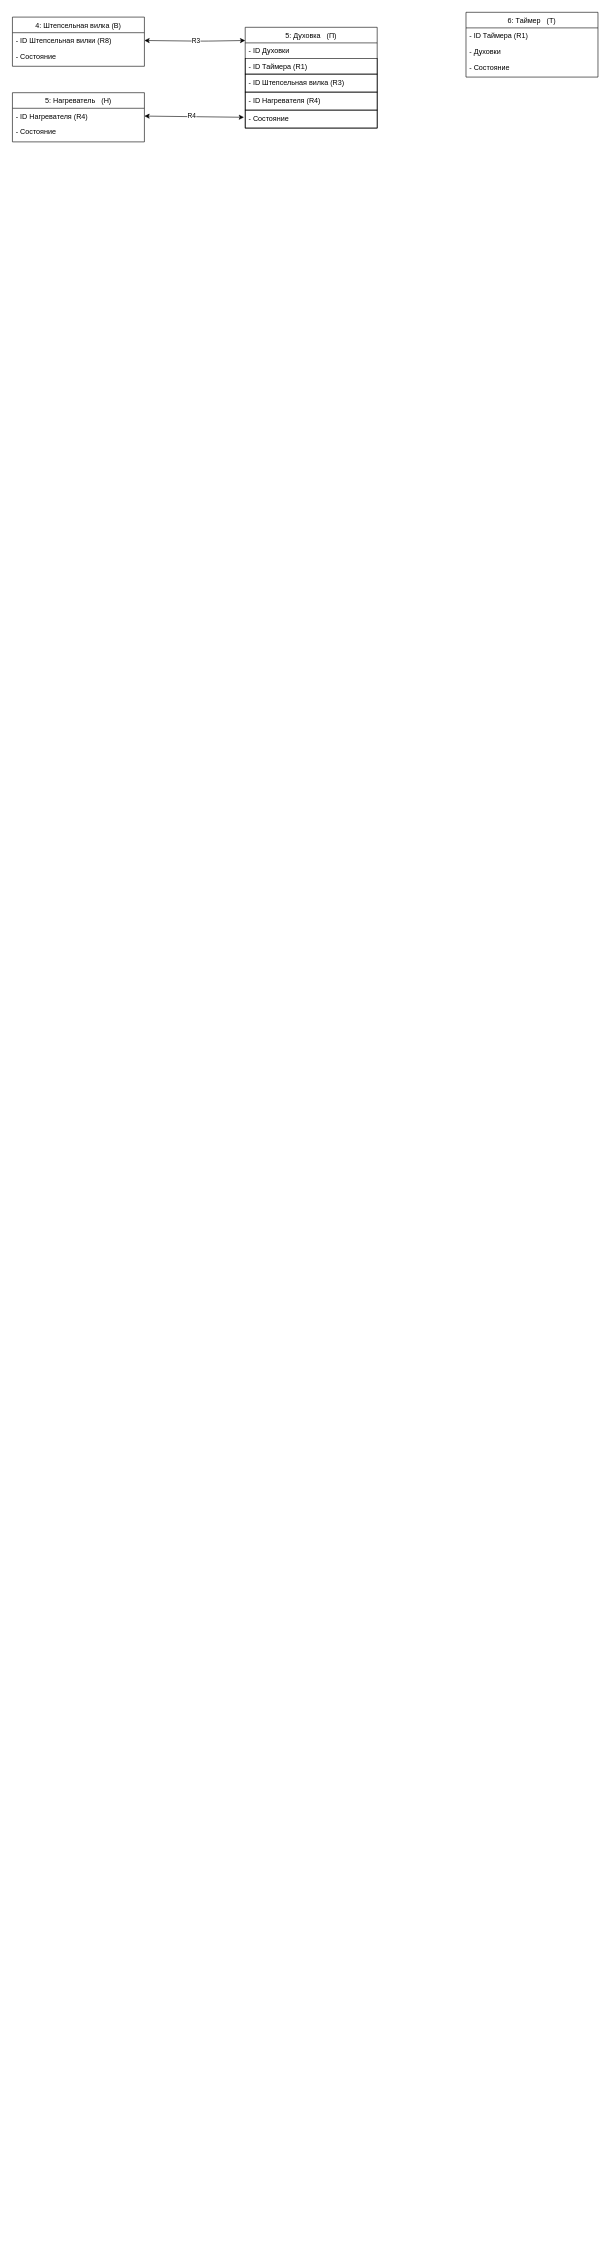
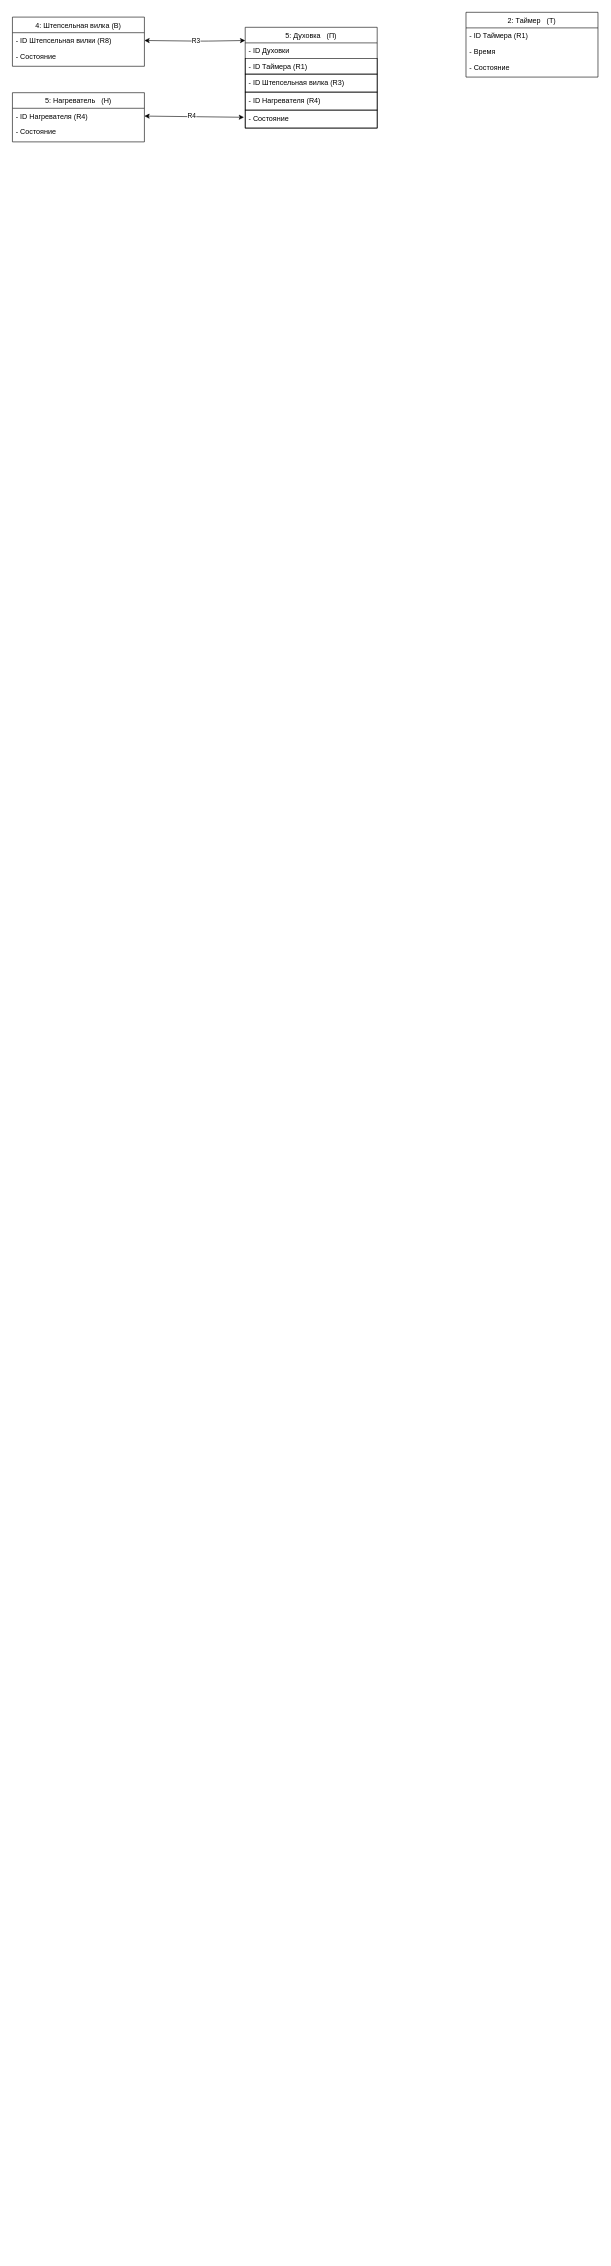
(532, 20) -> (532, 20)
(486, 52) -> (482, 52)
